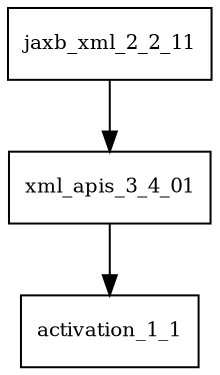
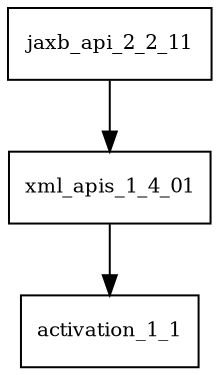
(110, 44) -> (110, 44)
(110, 188) -> (110, 188)
